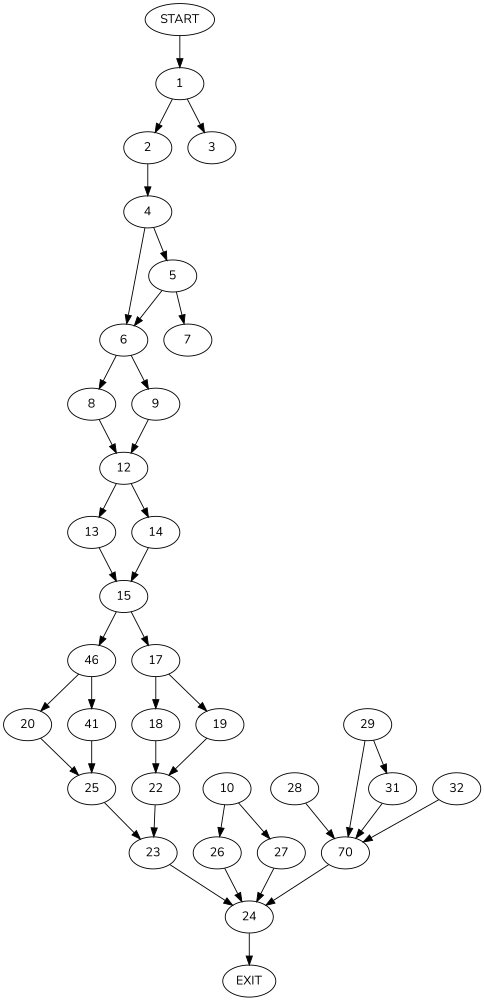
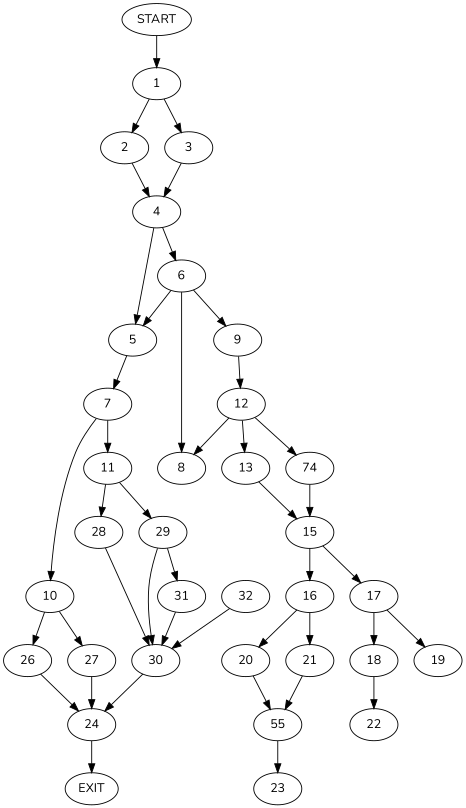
none -> (175, 176)
(151, 305) -> (160, 305)
(106, 432) -> (215, 433)
none -> (108, 468)
none -> (63, 492)
(156, 532) -> (310, 468)
(92, 661) -> (310, 596)
(92, 725) -> (310, 661)
(191, 754) -> none
(92, 789) -> (278, 725)
(155, 816) -> none
(345, 853) -> (156, 661)
(198, 883) -> none
